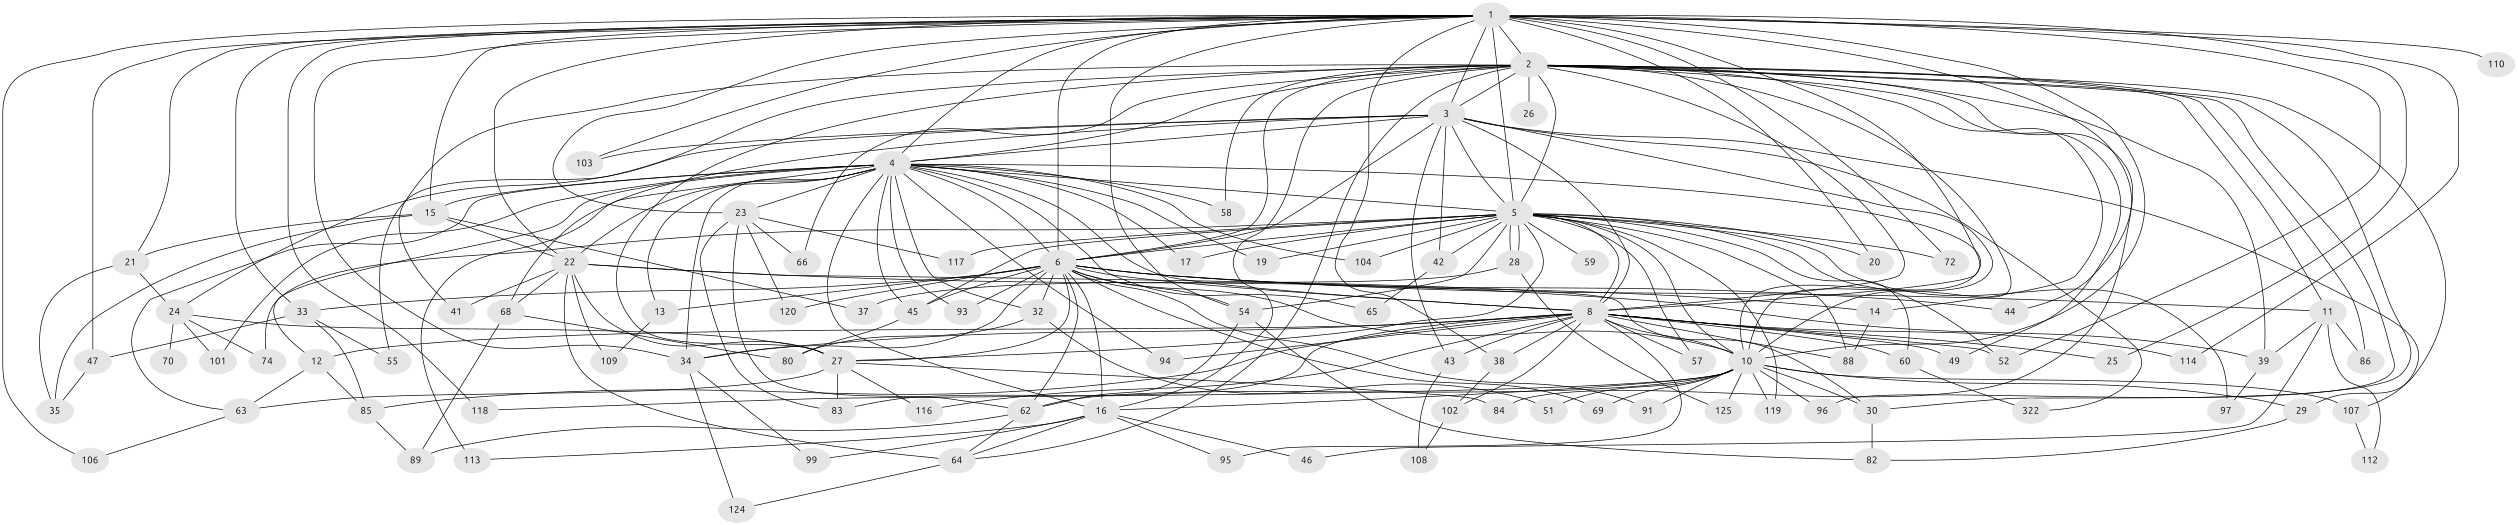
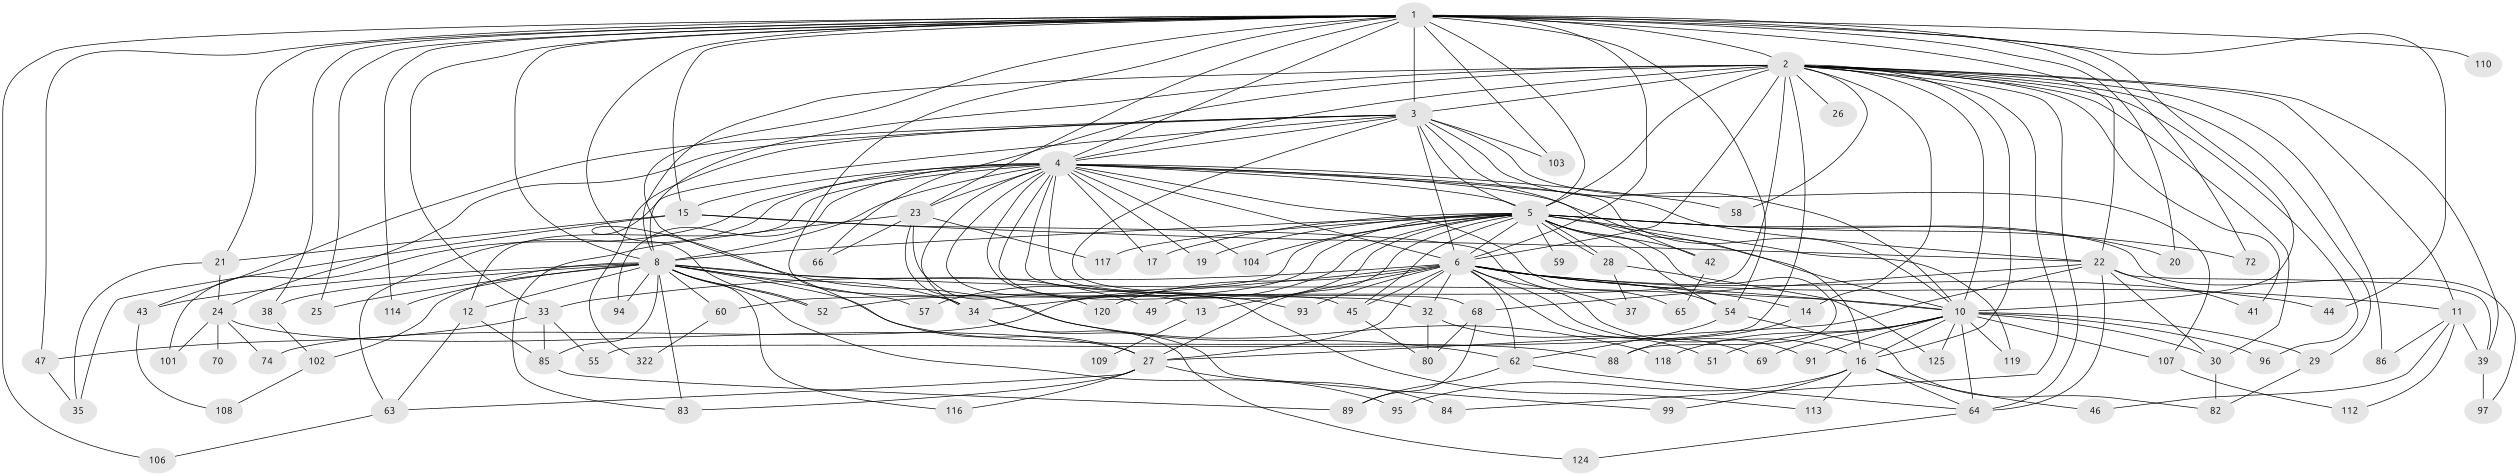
(1323, 294) -> none
(582, 314) -> none
(1388, 392) -> (1967, 362)
